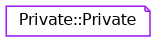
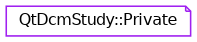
(78, 21) -> (98, 21)
